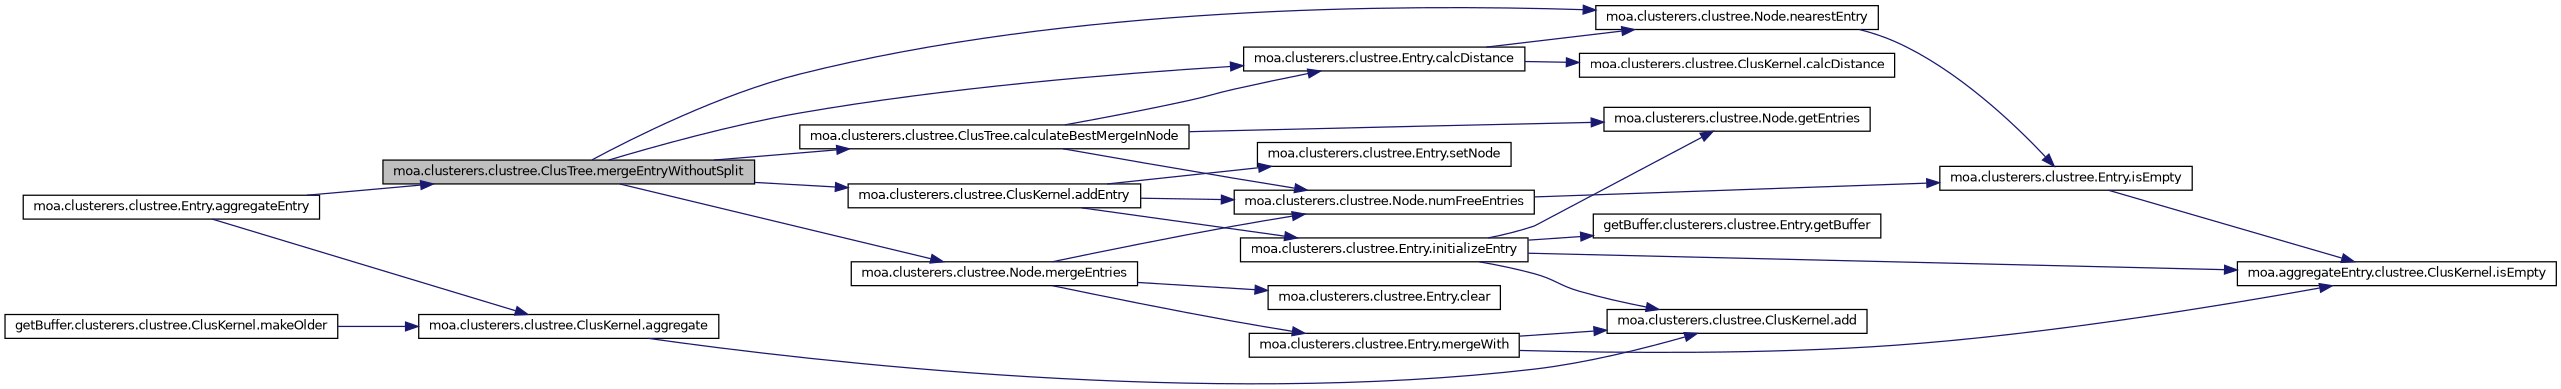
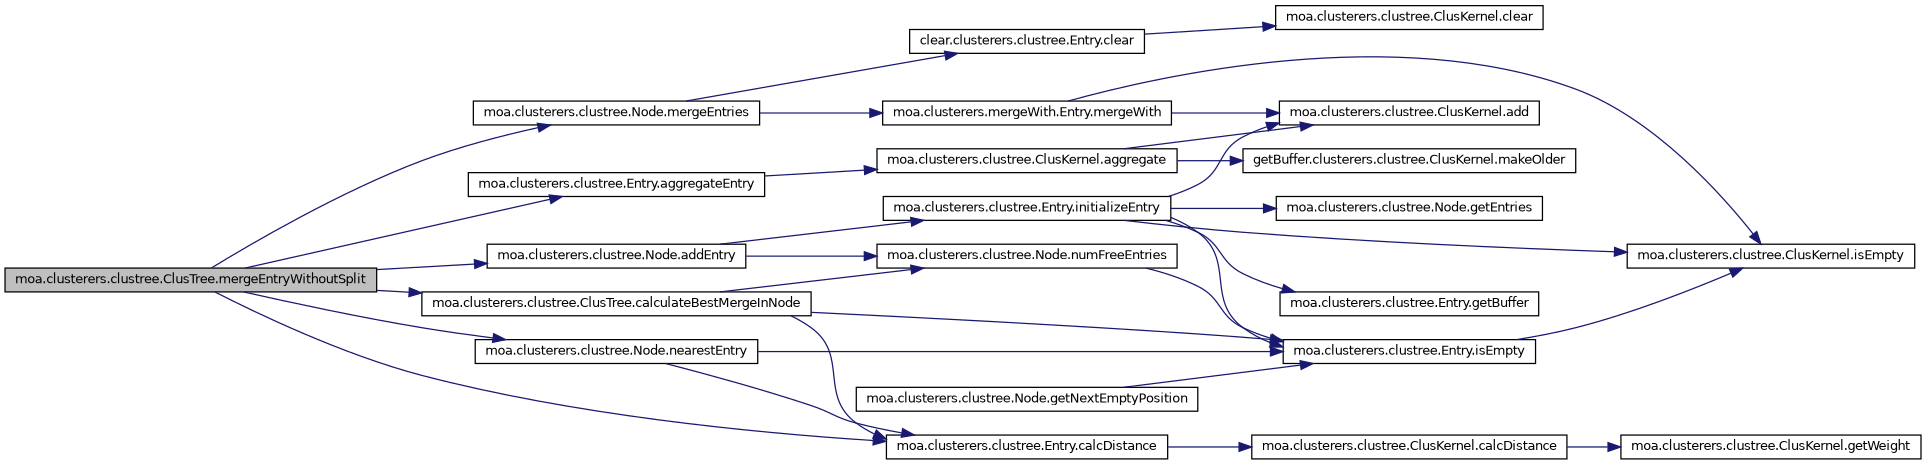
none -> (1409, 18)
(1554, 39) -> (784, 397)
(1390, 127) -> (1041, 324)
(1384, 154) -> none
(364, 190) -> (398, 234)
(994, 196) -> (616, 256)
(1737, 226) -> (1409, 304)
(1172, 238) -> none
(2397, 274) -> (1771, 256)
none -> (1220, 281)
(1384, 298) -> (1027, 41)
(371, 326) -> (1204, 161)
(1384, 345) -> (1027, 113)
none -> (1027, 399)
none -> (1771, 447)
